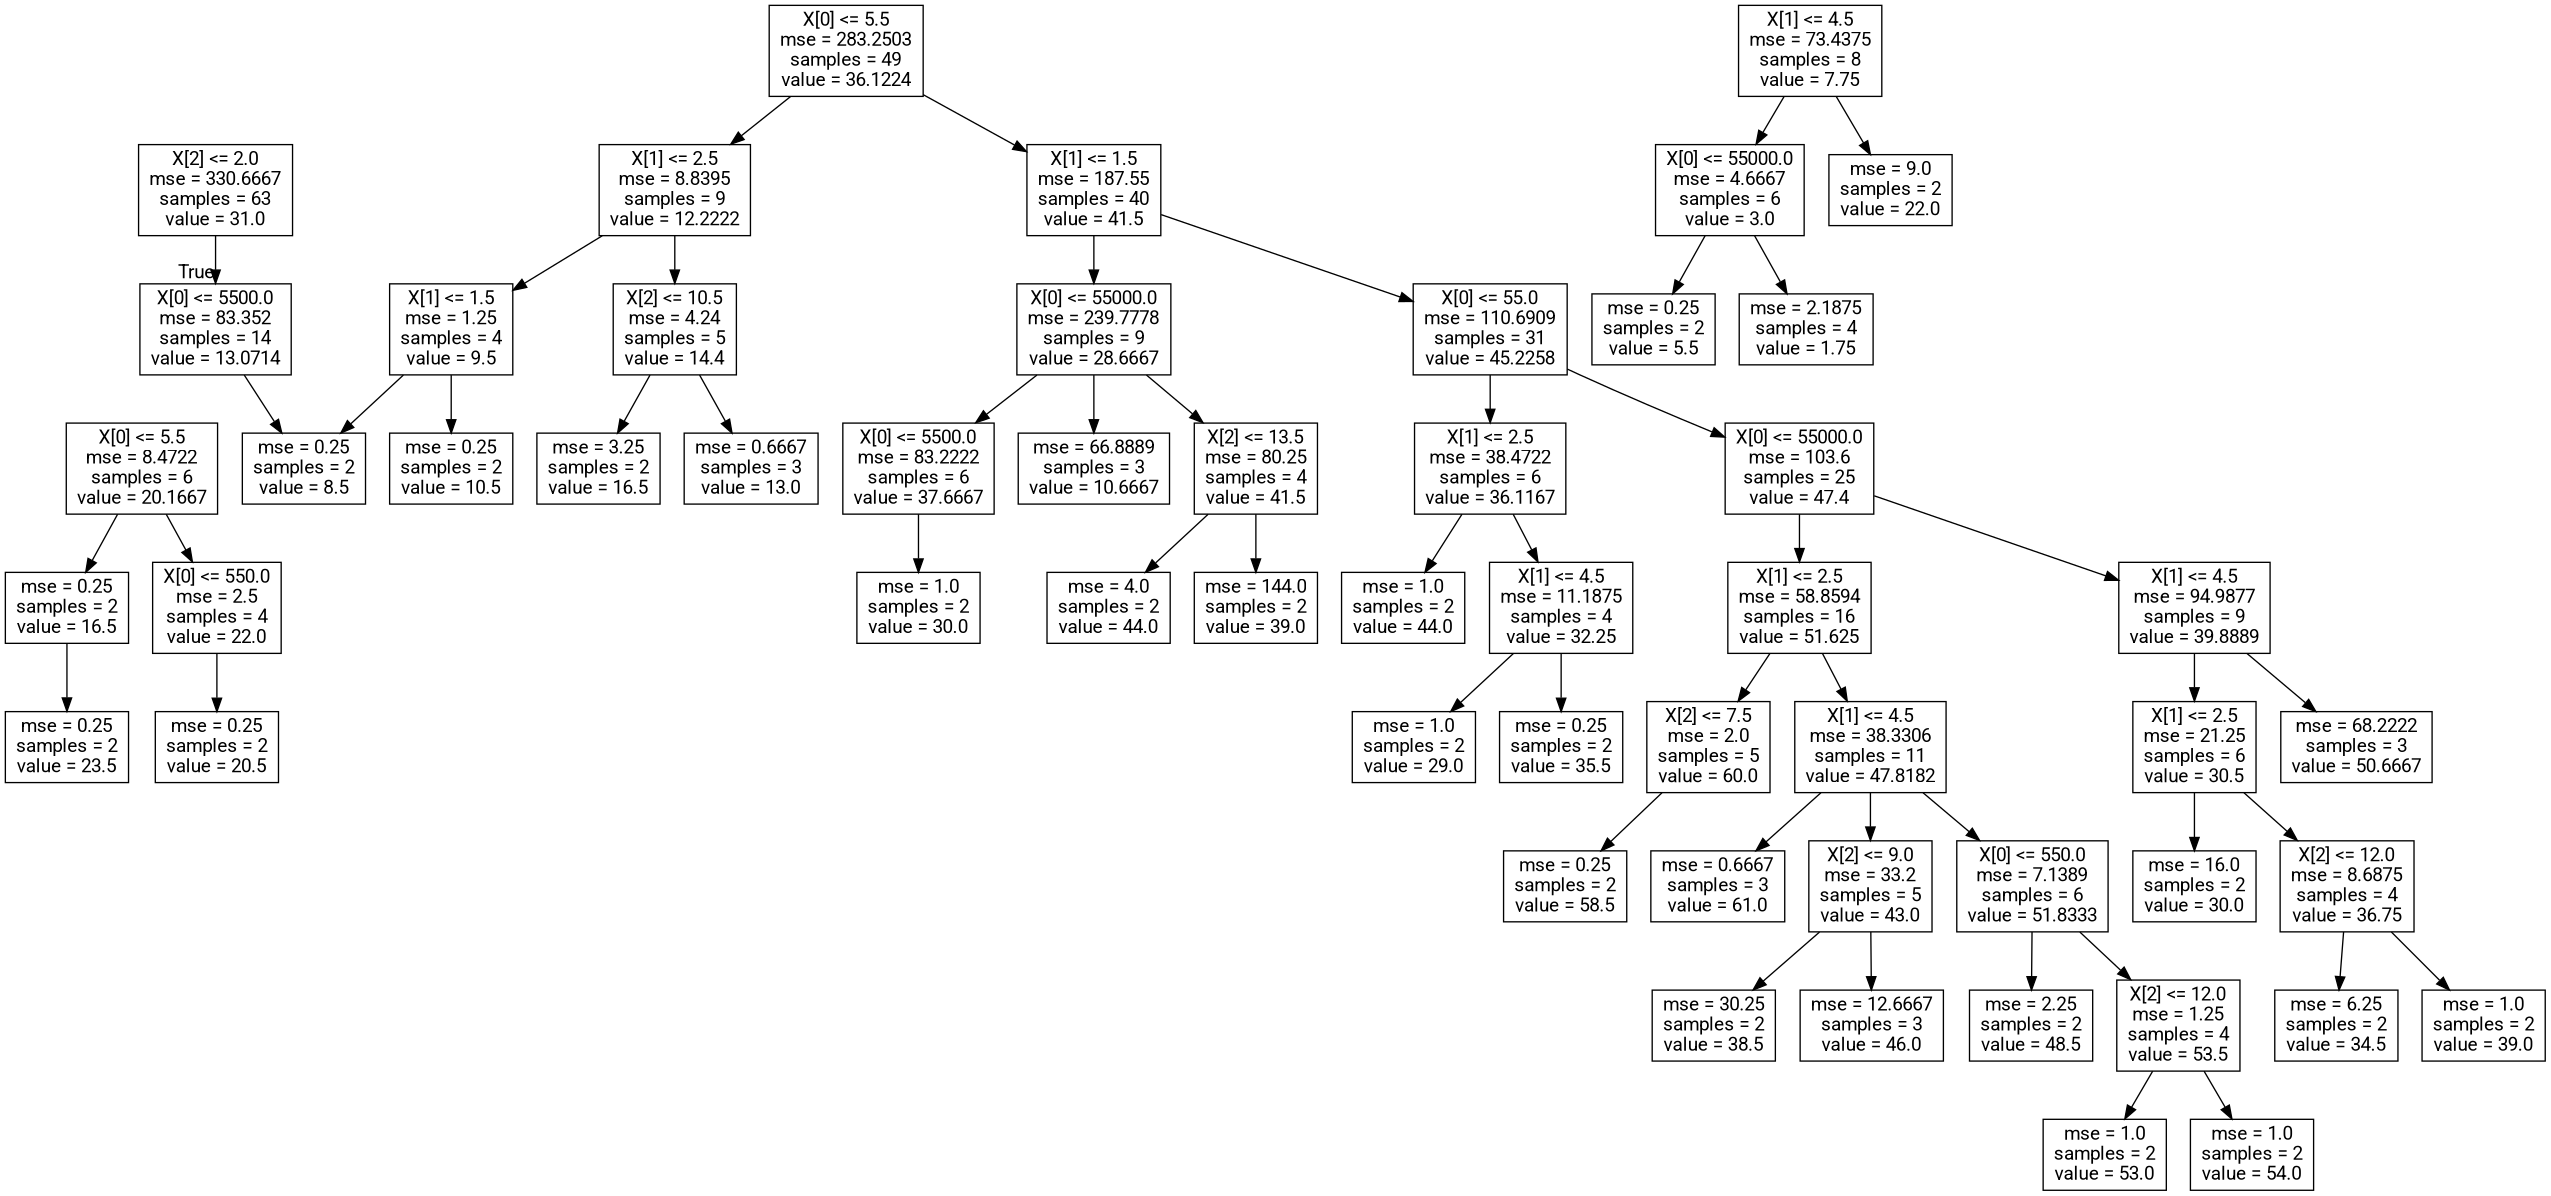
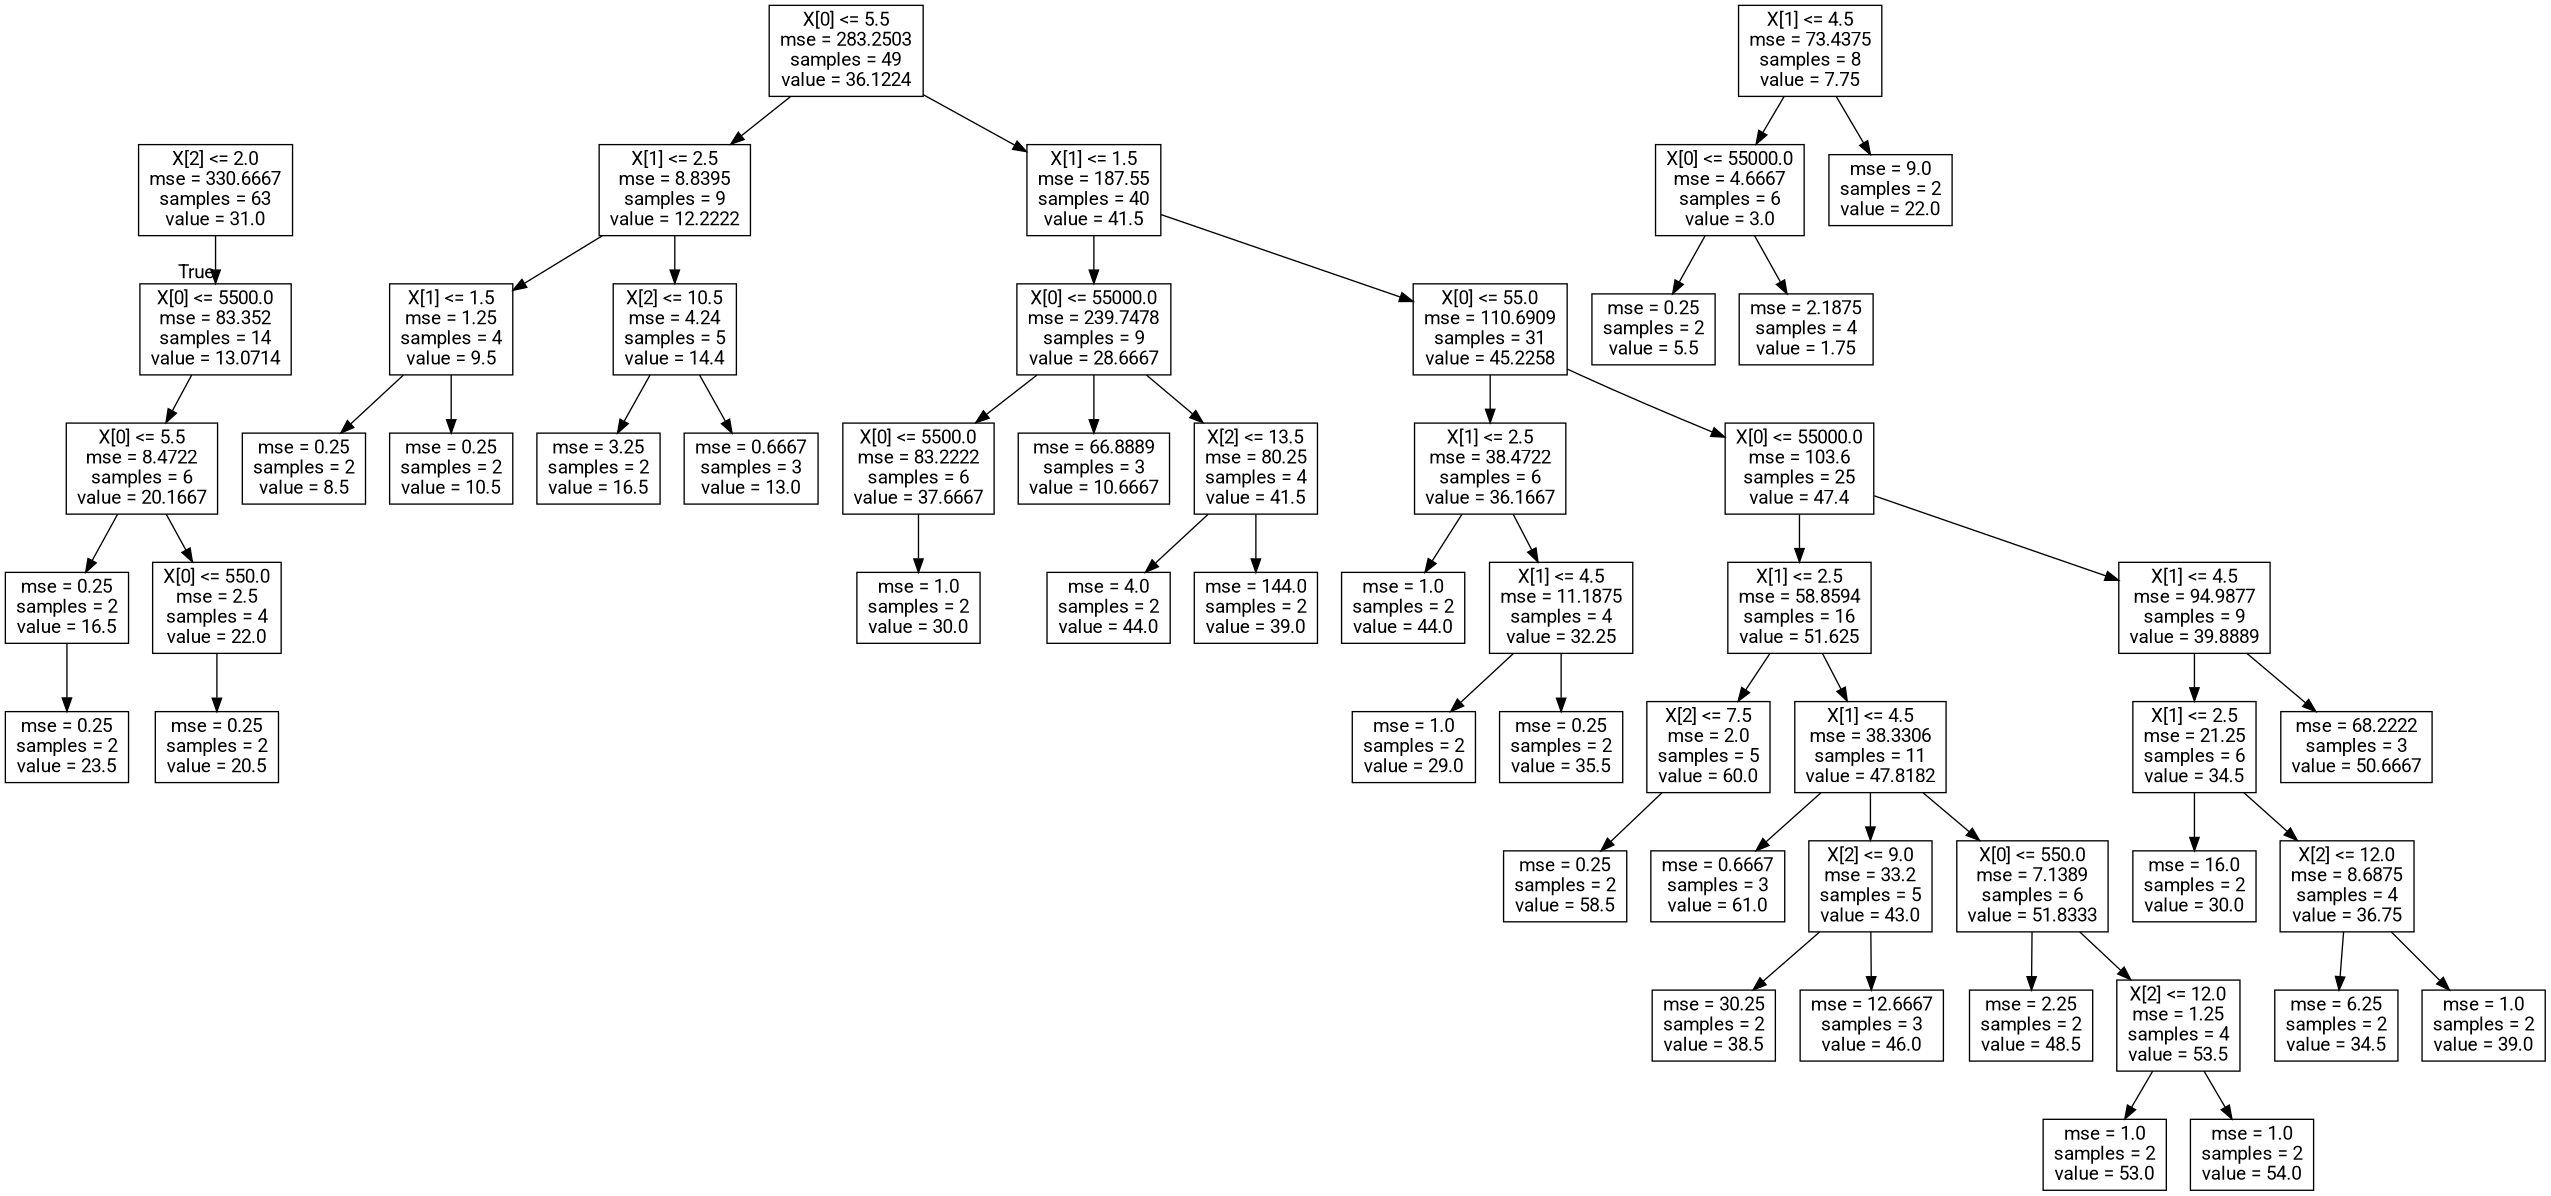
(1094, 329) -> (1094, 329)
(259, 398) -> (182, 393)
(1490, 469) -> (1490, 469)
(2194, 747) -> (2194, 747)
